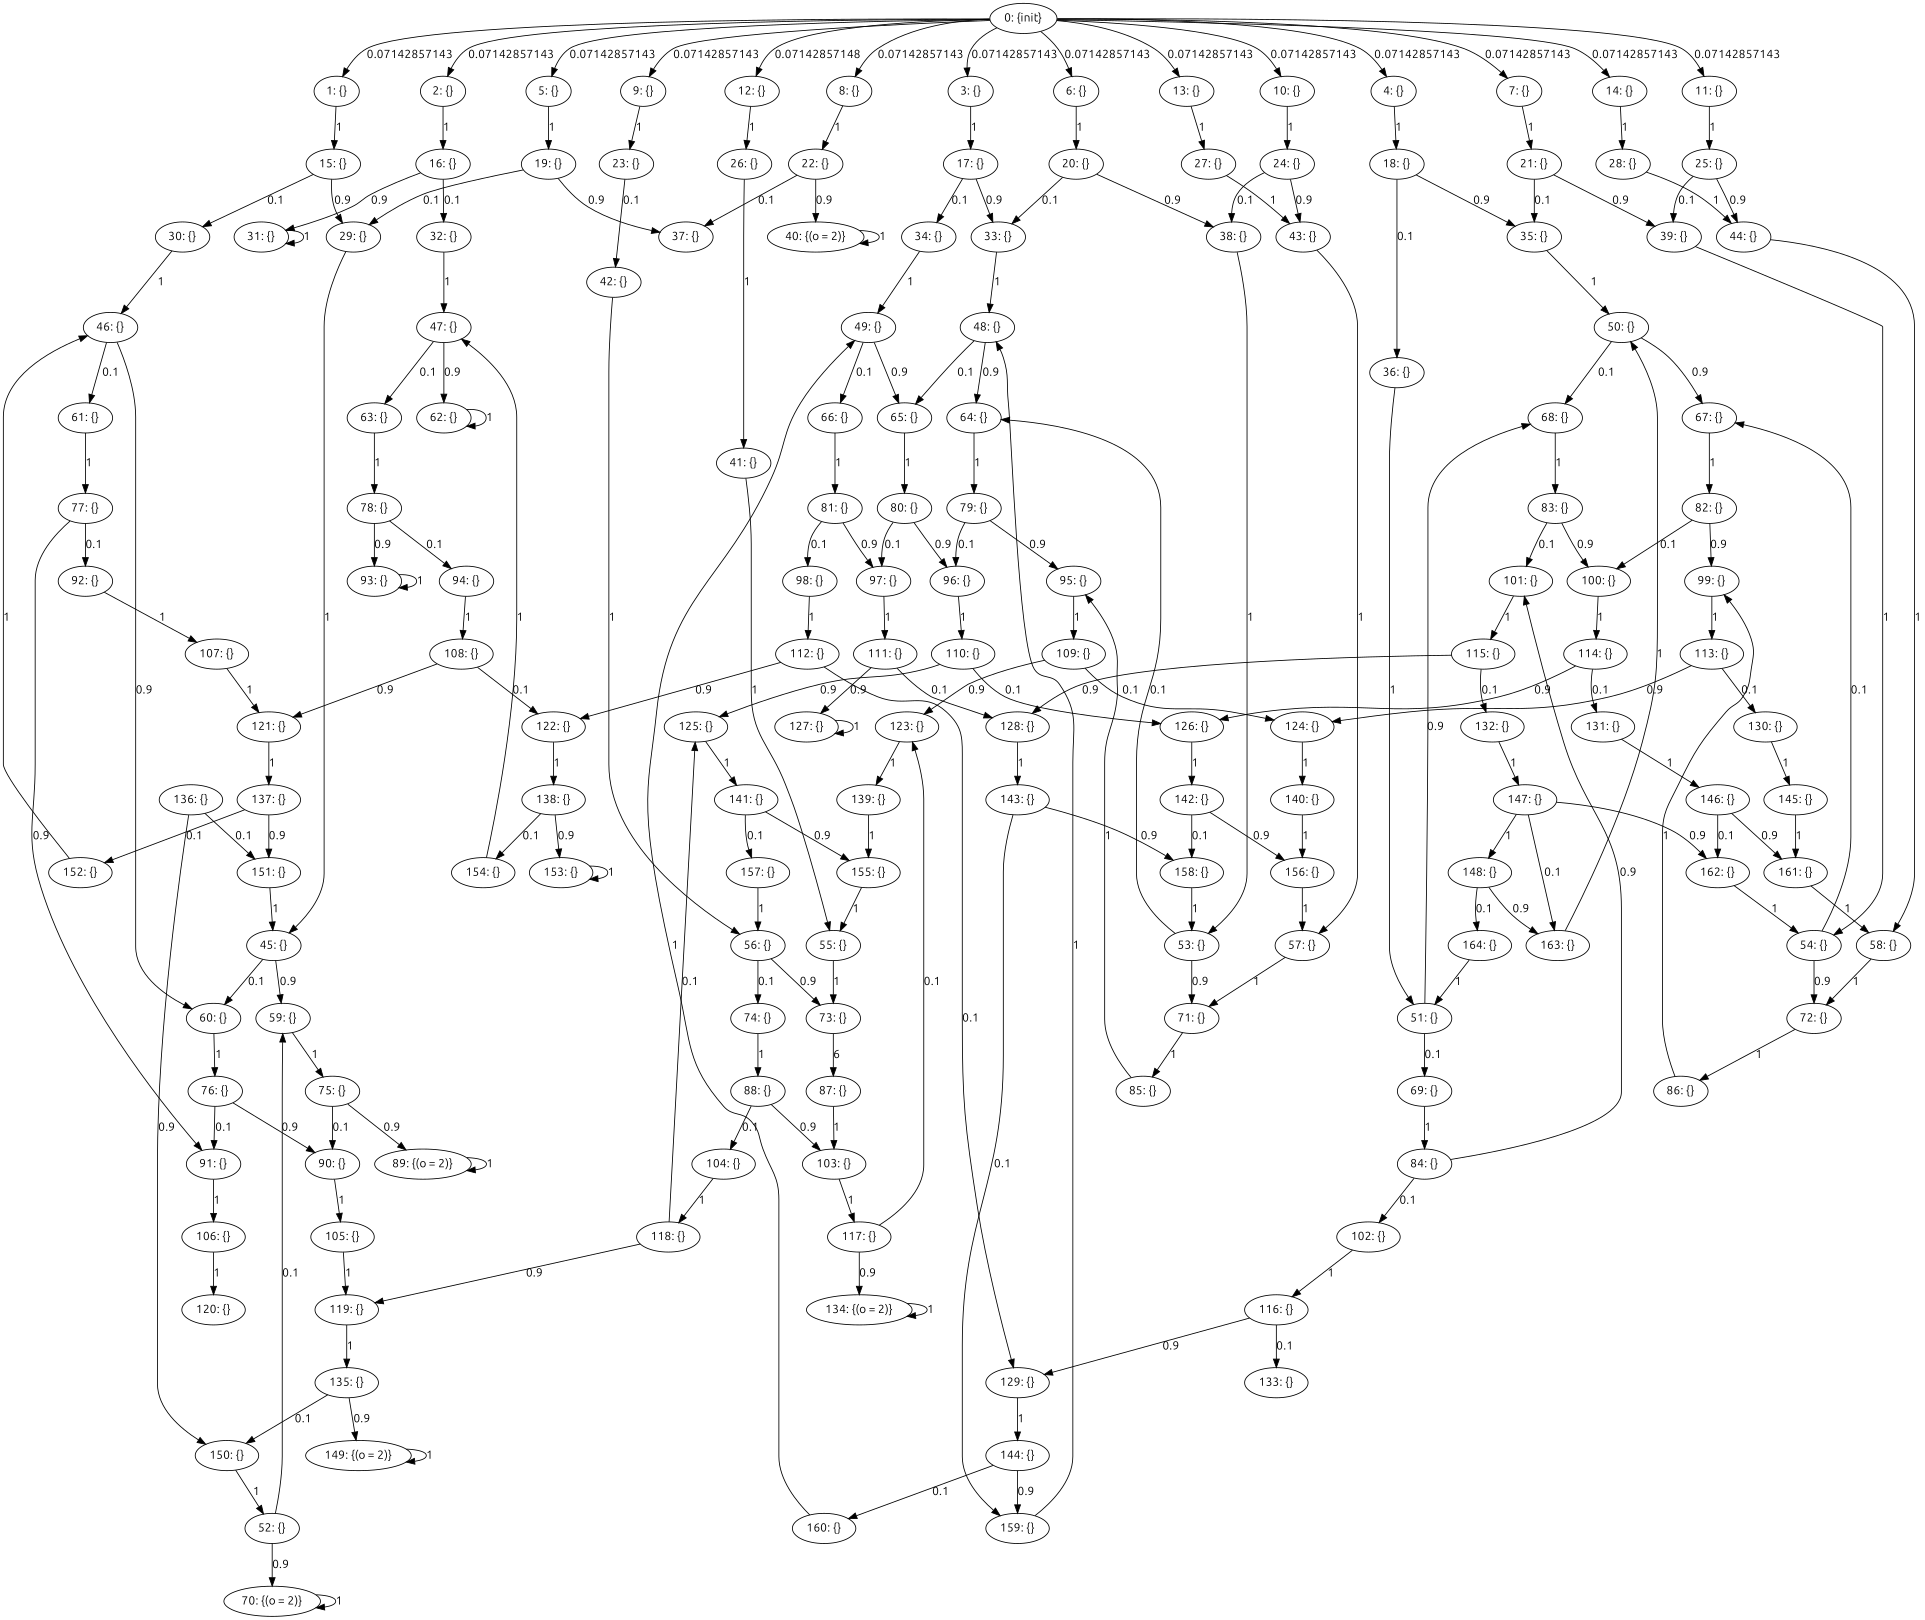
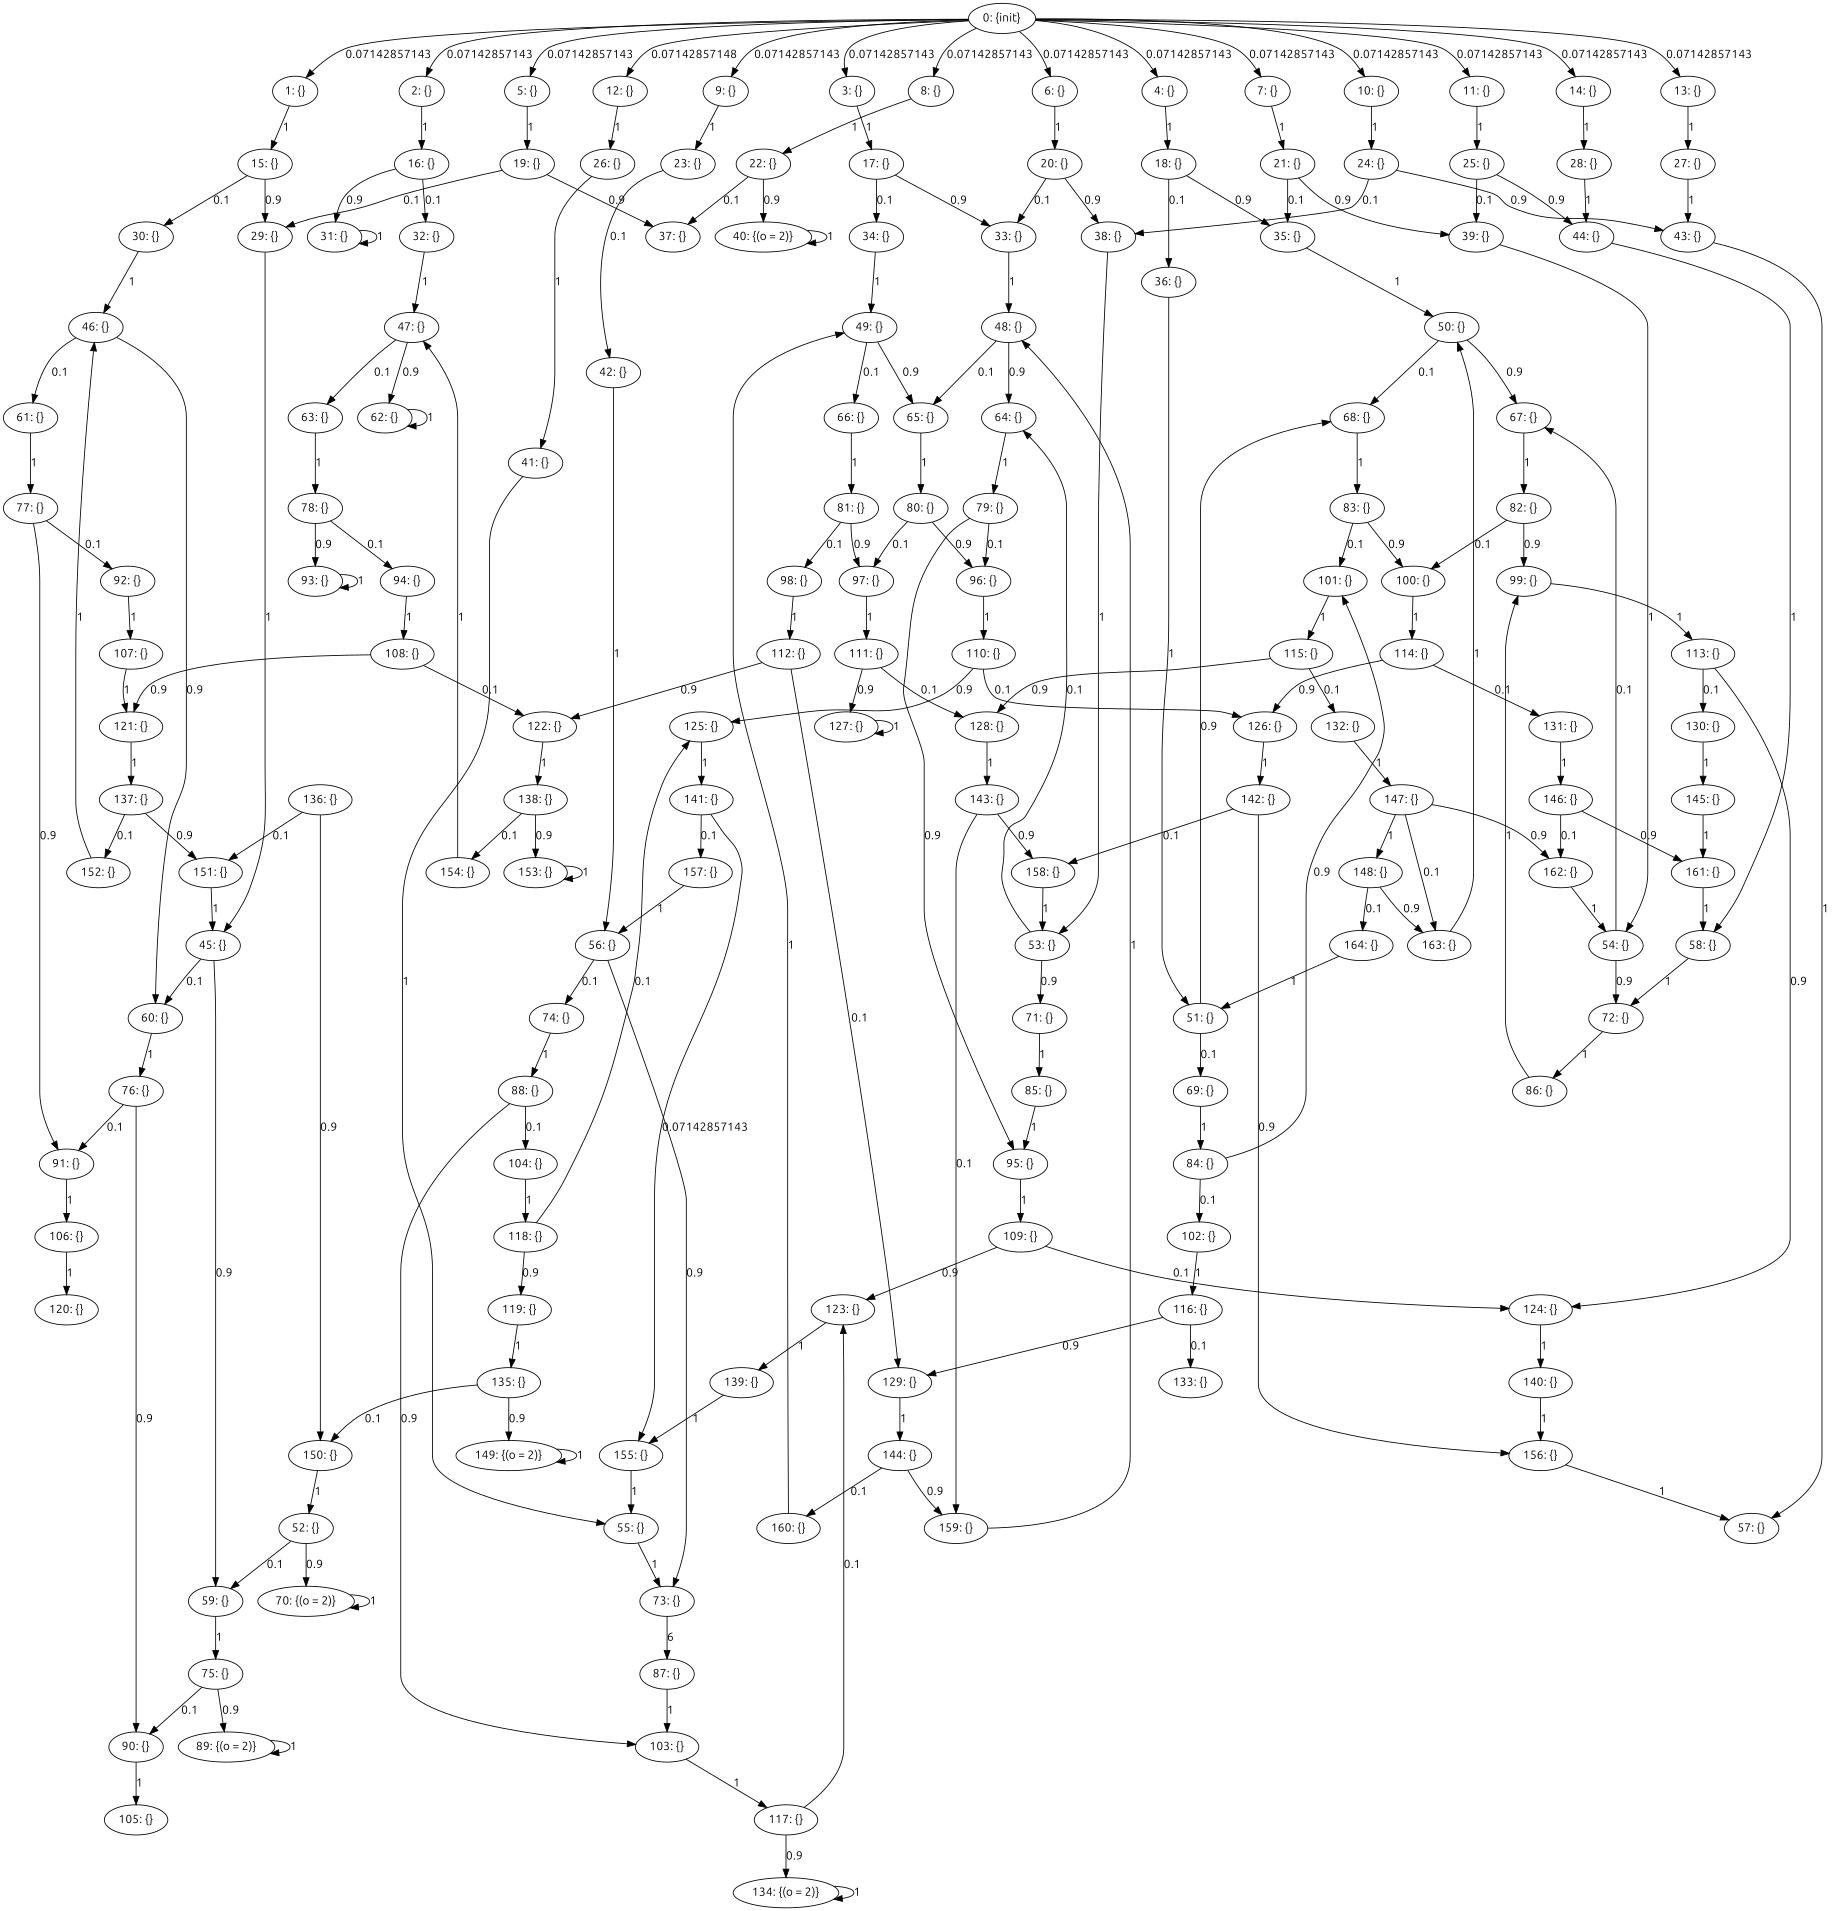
(823, 836) -> (705, 1128)
(1251, 980) -> none
(344, 1269) -> none
